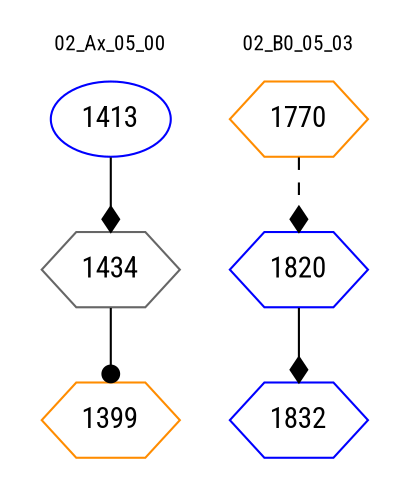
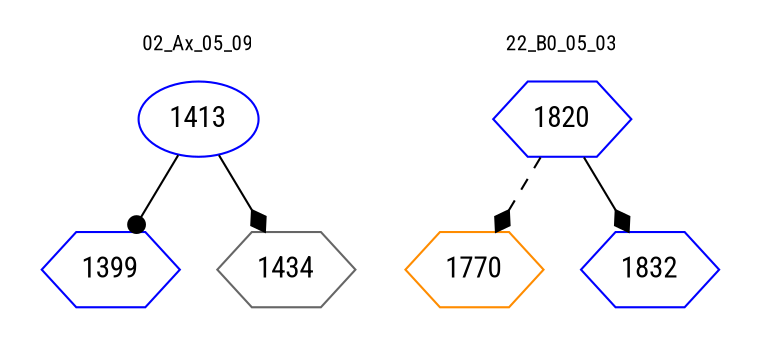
(111, 45) -> (199, 45)
(299, 45) -> (562, 45)
(299, 182) -> (525, 184)
(111, 337) -> (160, 186)
(111, 420) -> (111, 270)
